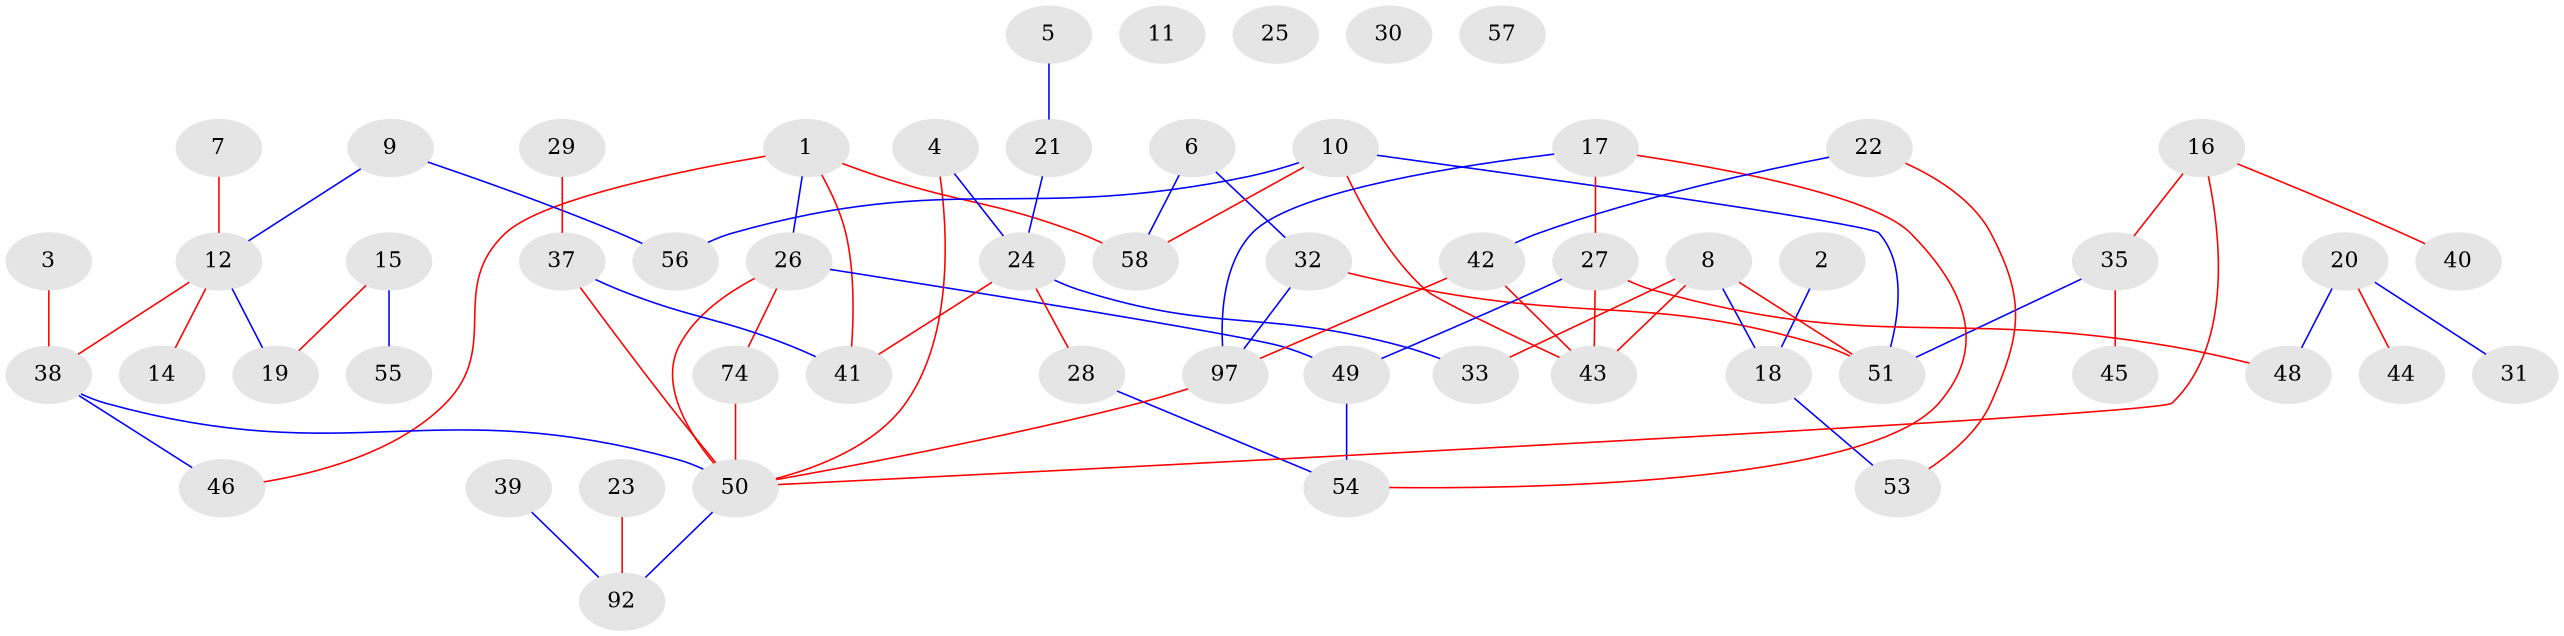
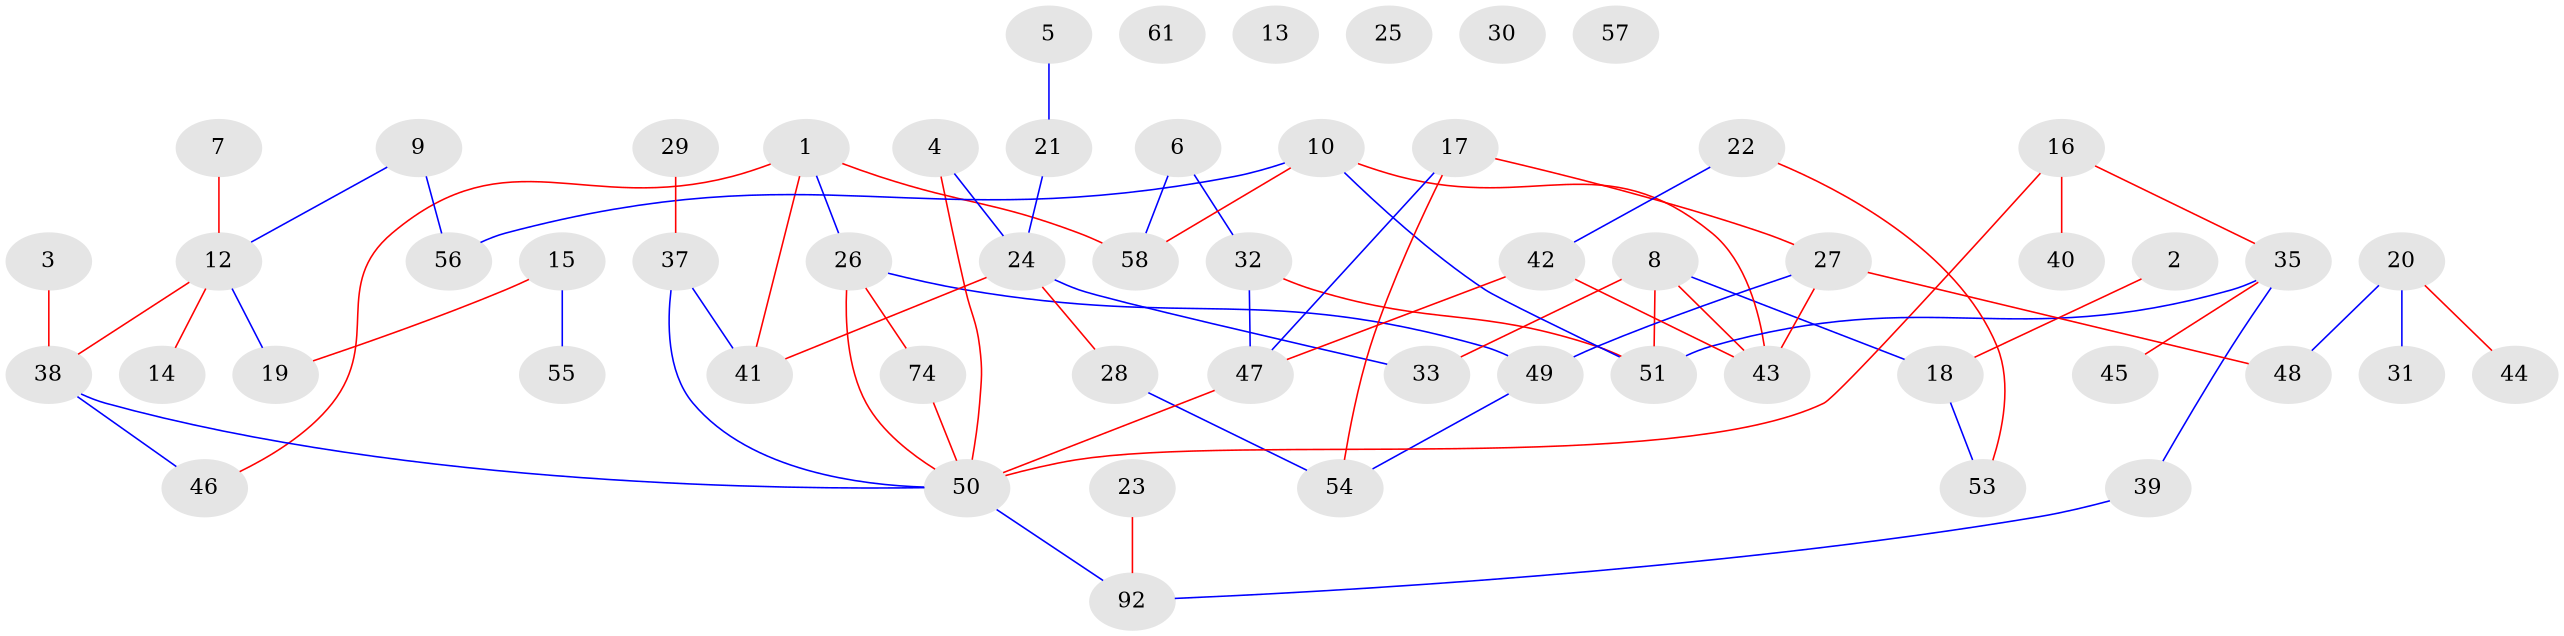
(1162, 35) -> (1162, 35)
none -> (1276, 35)
(1800, 309) -> (2037, 328)
none -> (2215, 373)
(1225, 375) -> (1251, 375)
(647, 376) -> (745, 445)
